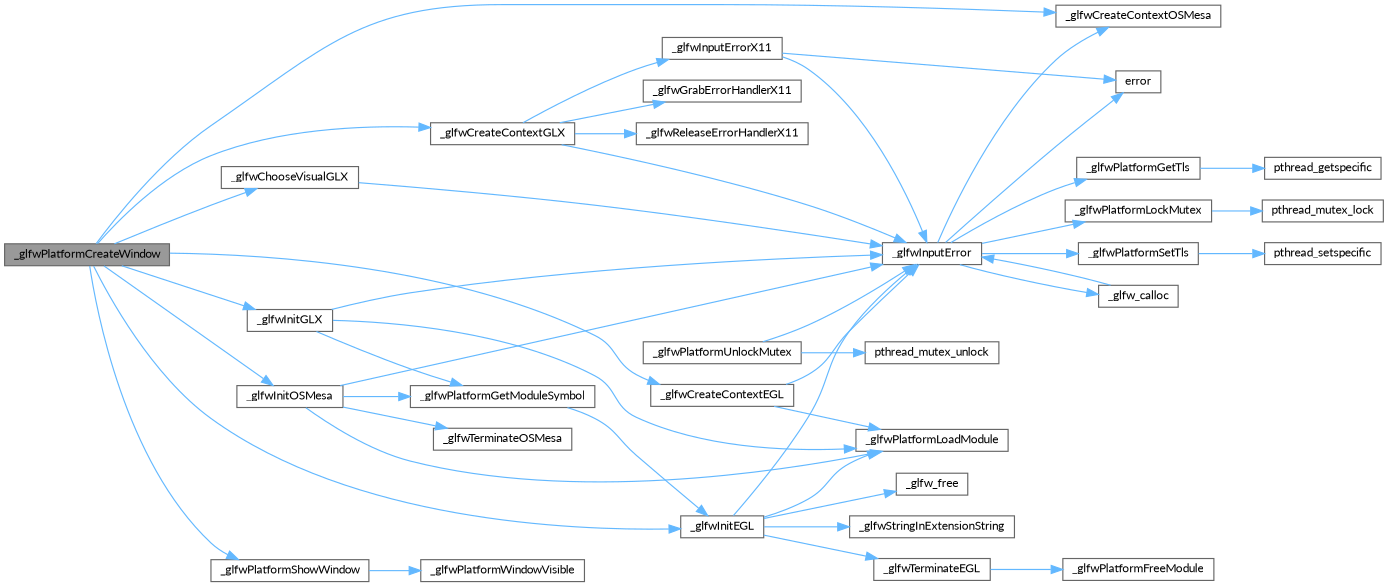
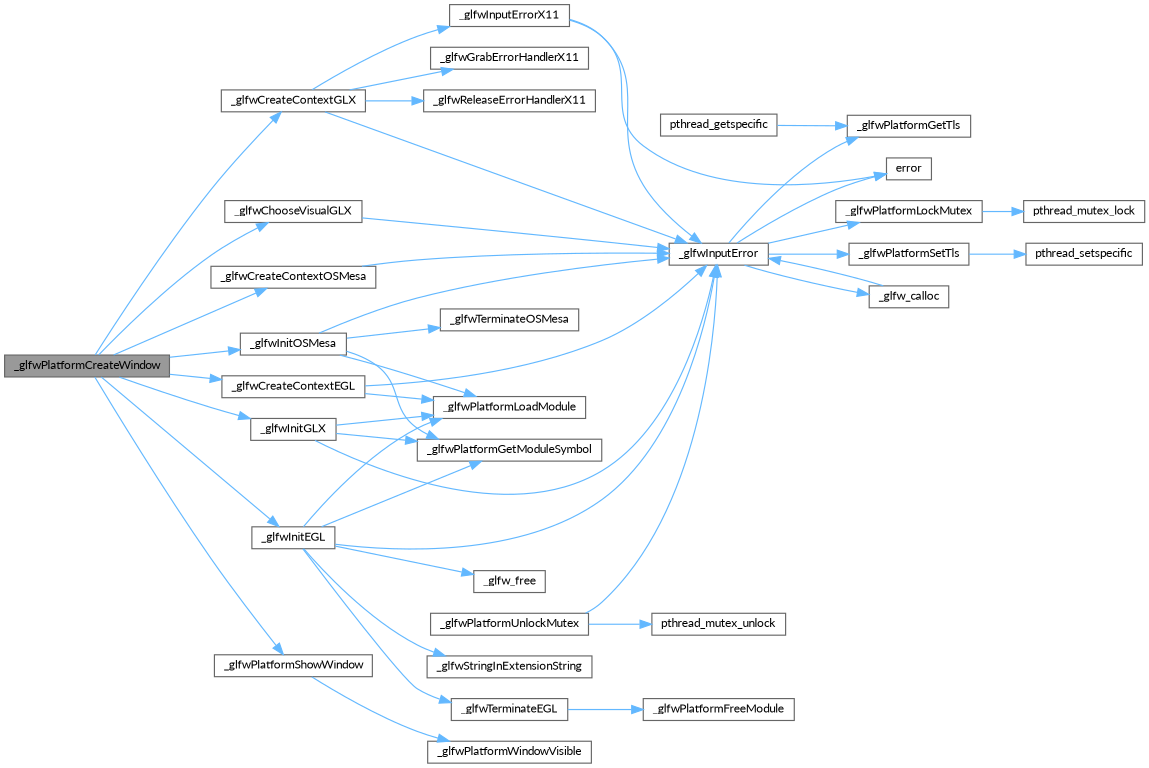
(1002, 124) -> (509, 255)
(1226, 168) -> (806, 126)
(635, 454) -> (396, 496)
